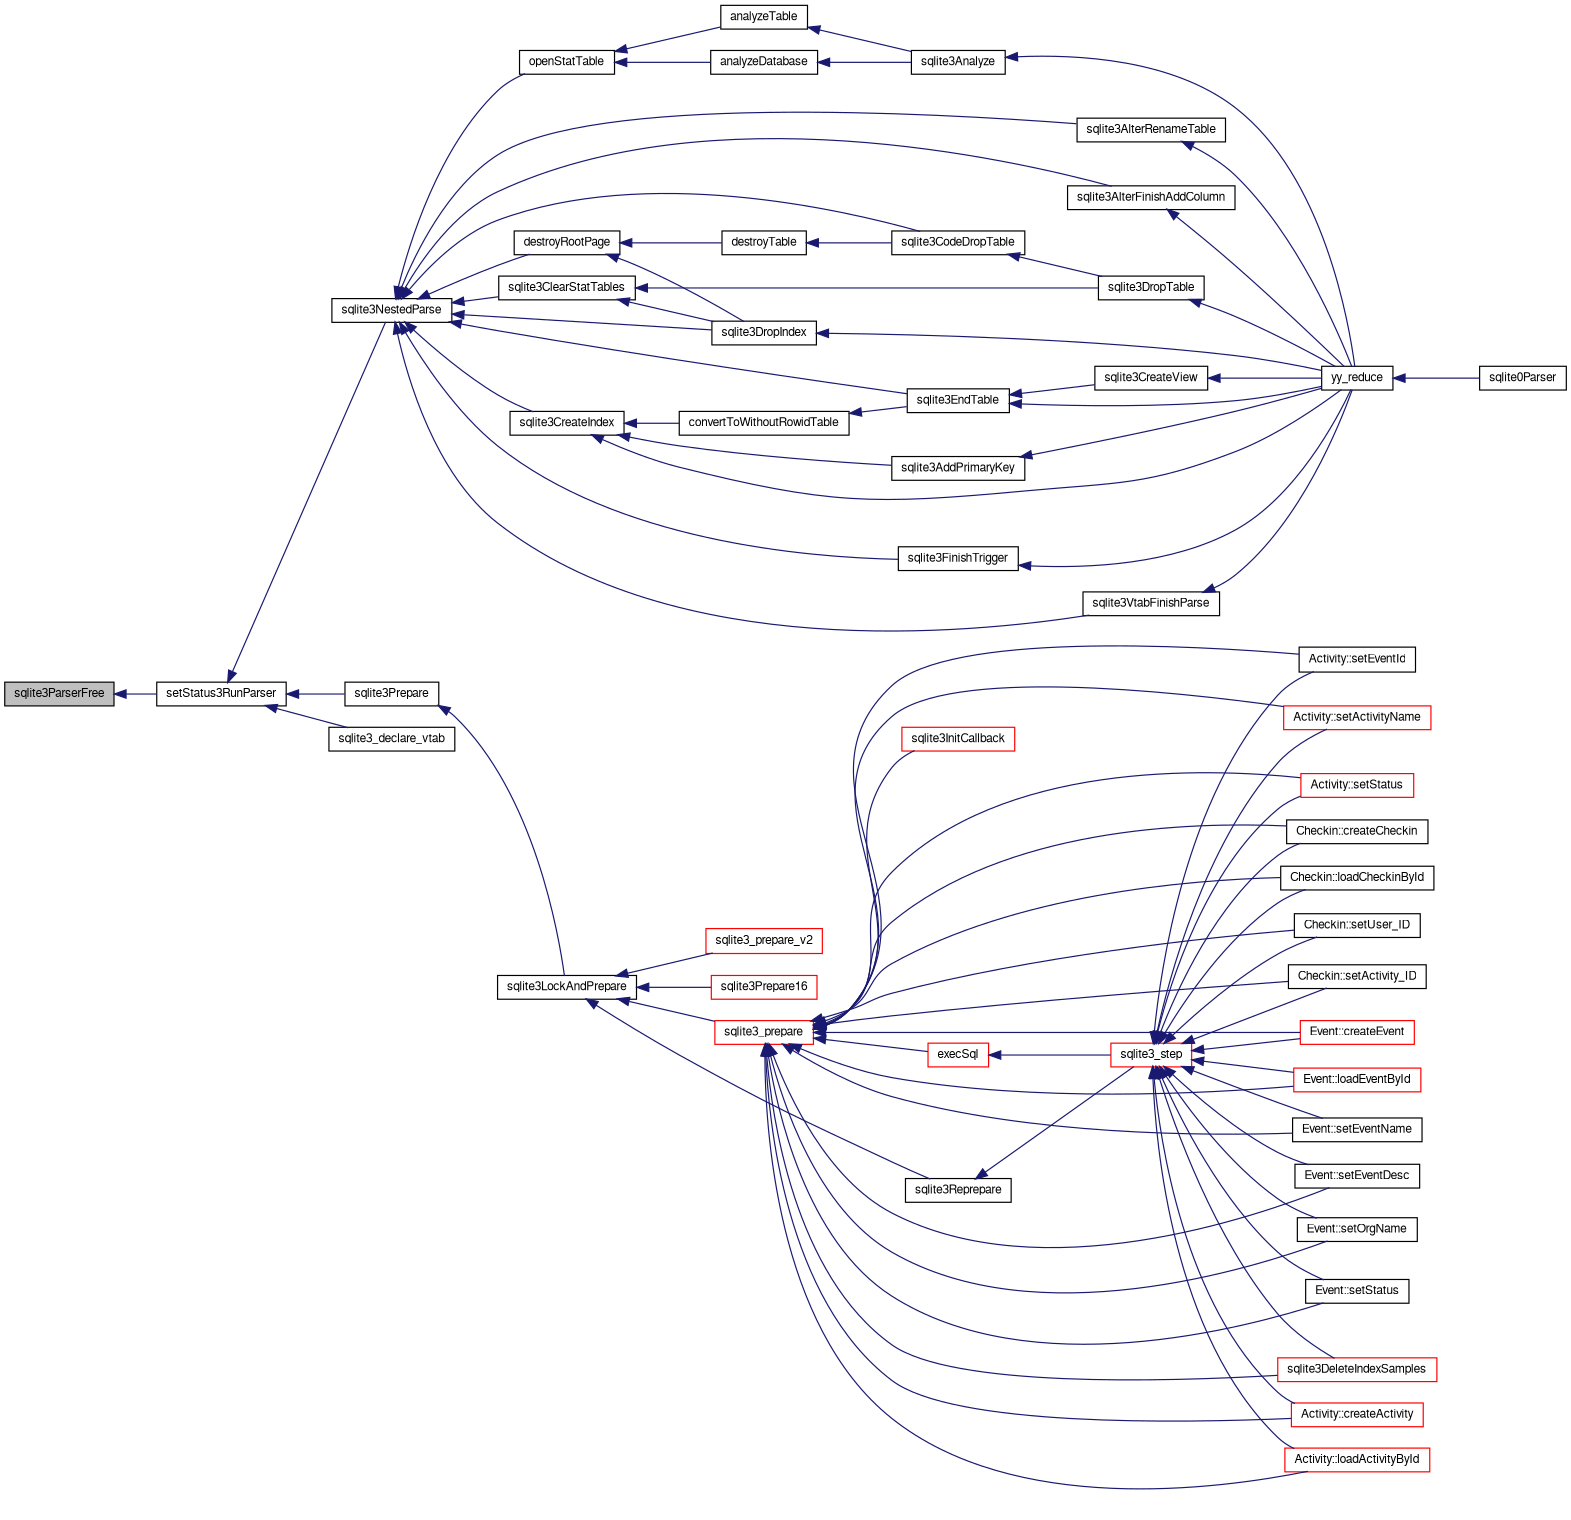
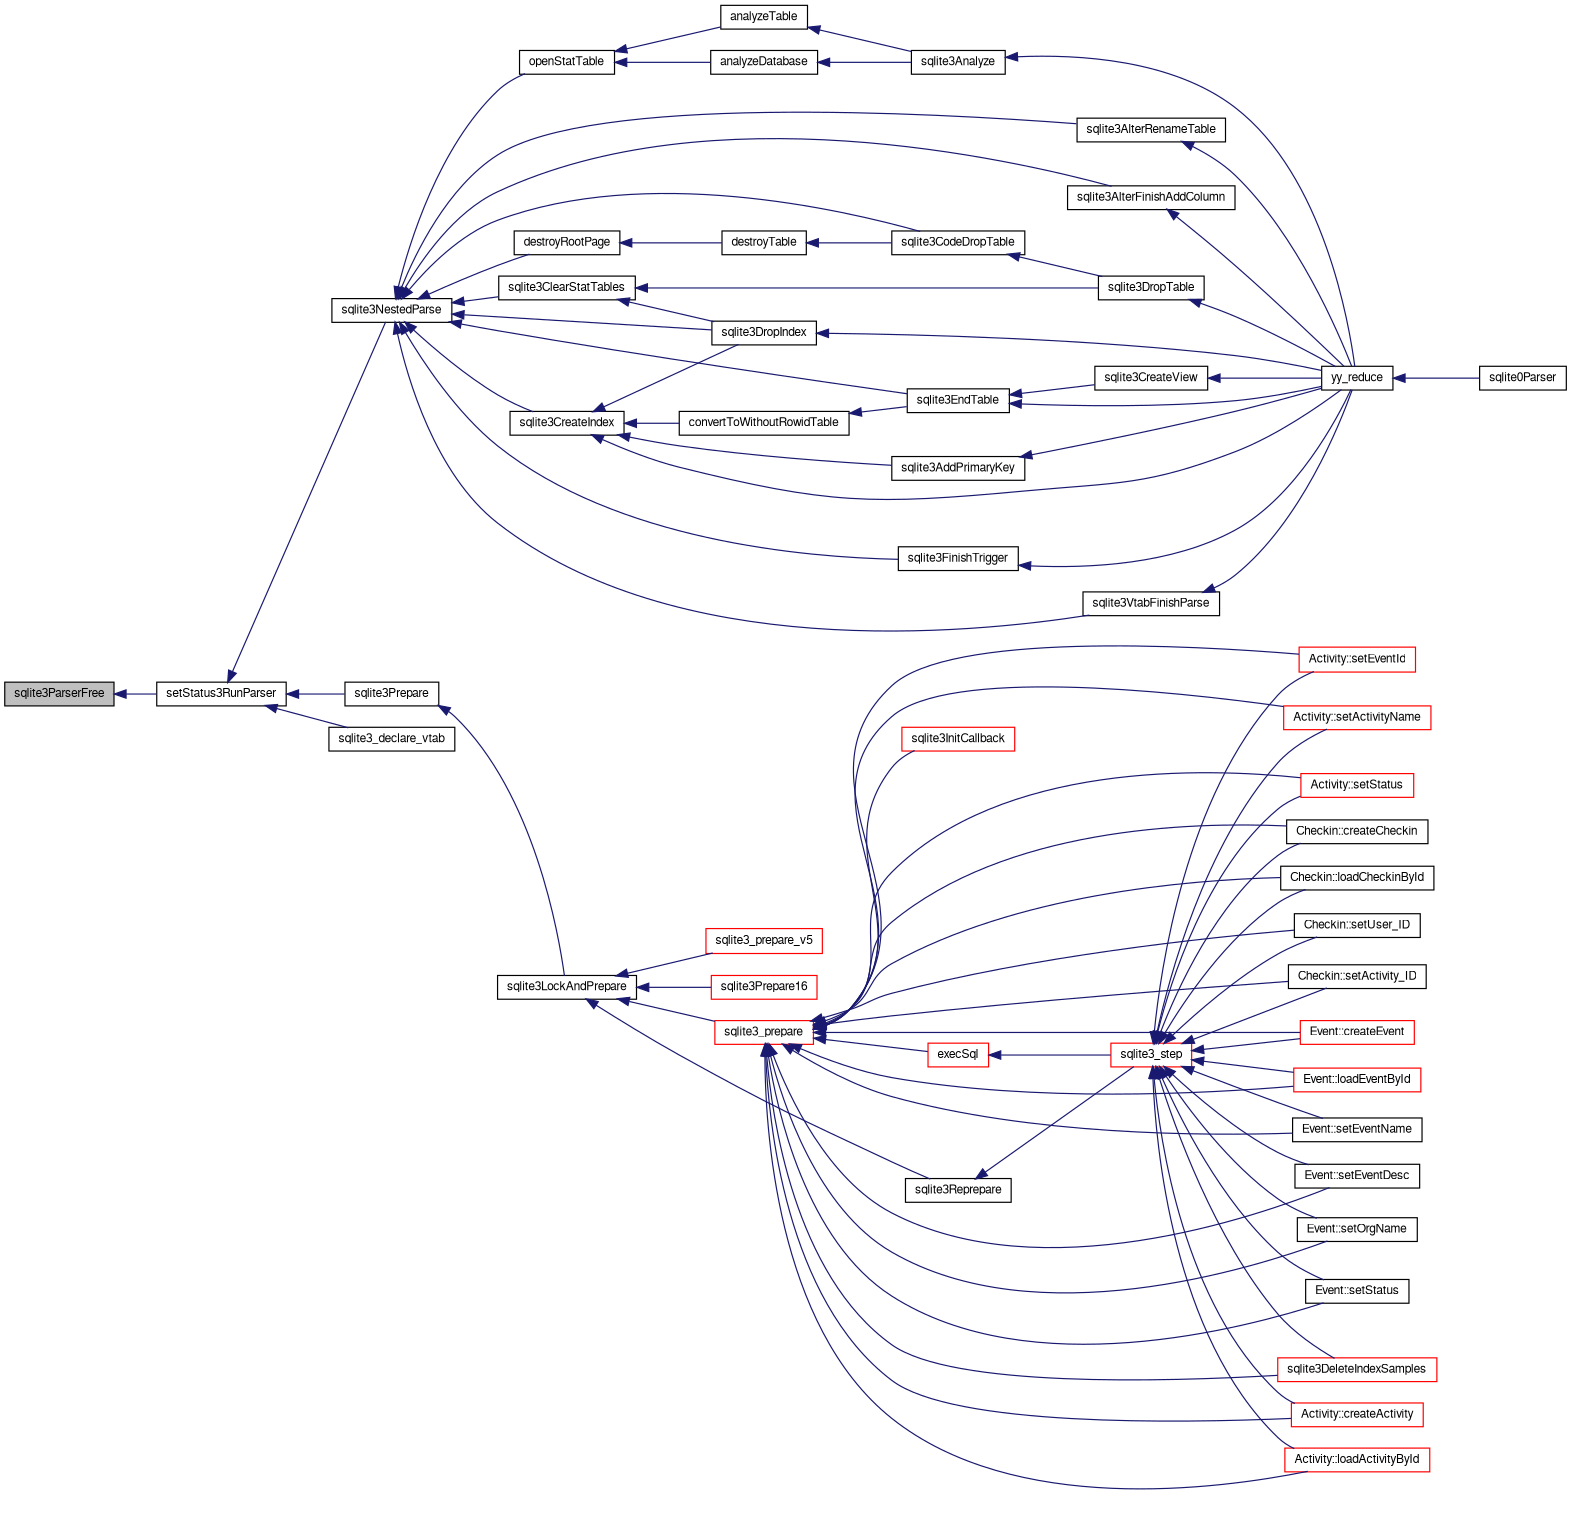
(667, 279) -> (671, 376)
(1357, 660) -> (1357, 660)
(764, 941) -> (764, 941)
